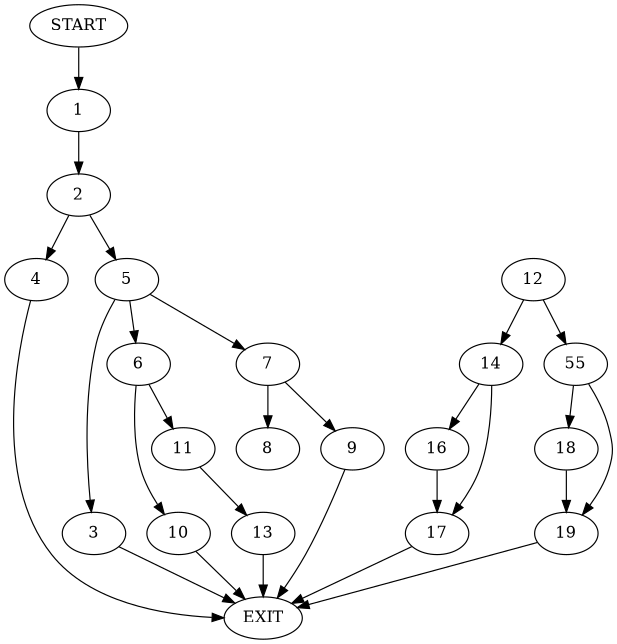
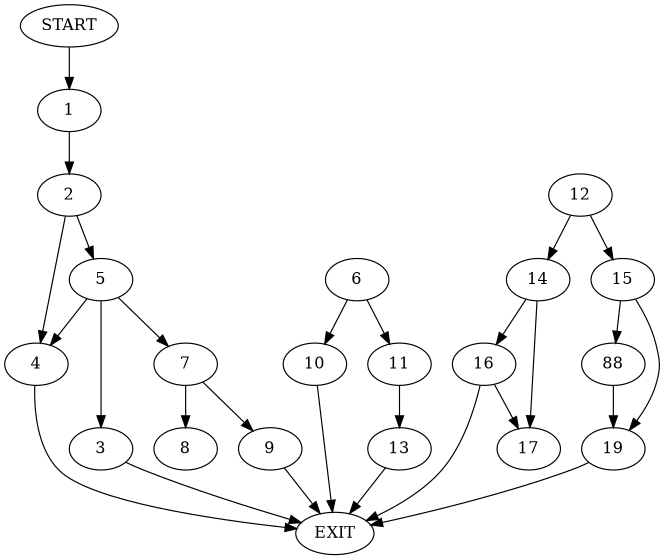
(132, 316) -> (72, 317)
(576, 364) -> (623, 280)
(566, 449) -> (613, 364)
(357, 572) -> (446, 464)
